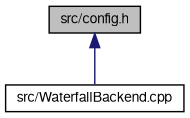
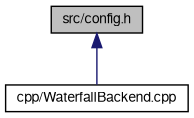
(95, 98) -> (97, 98)
